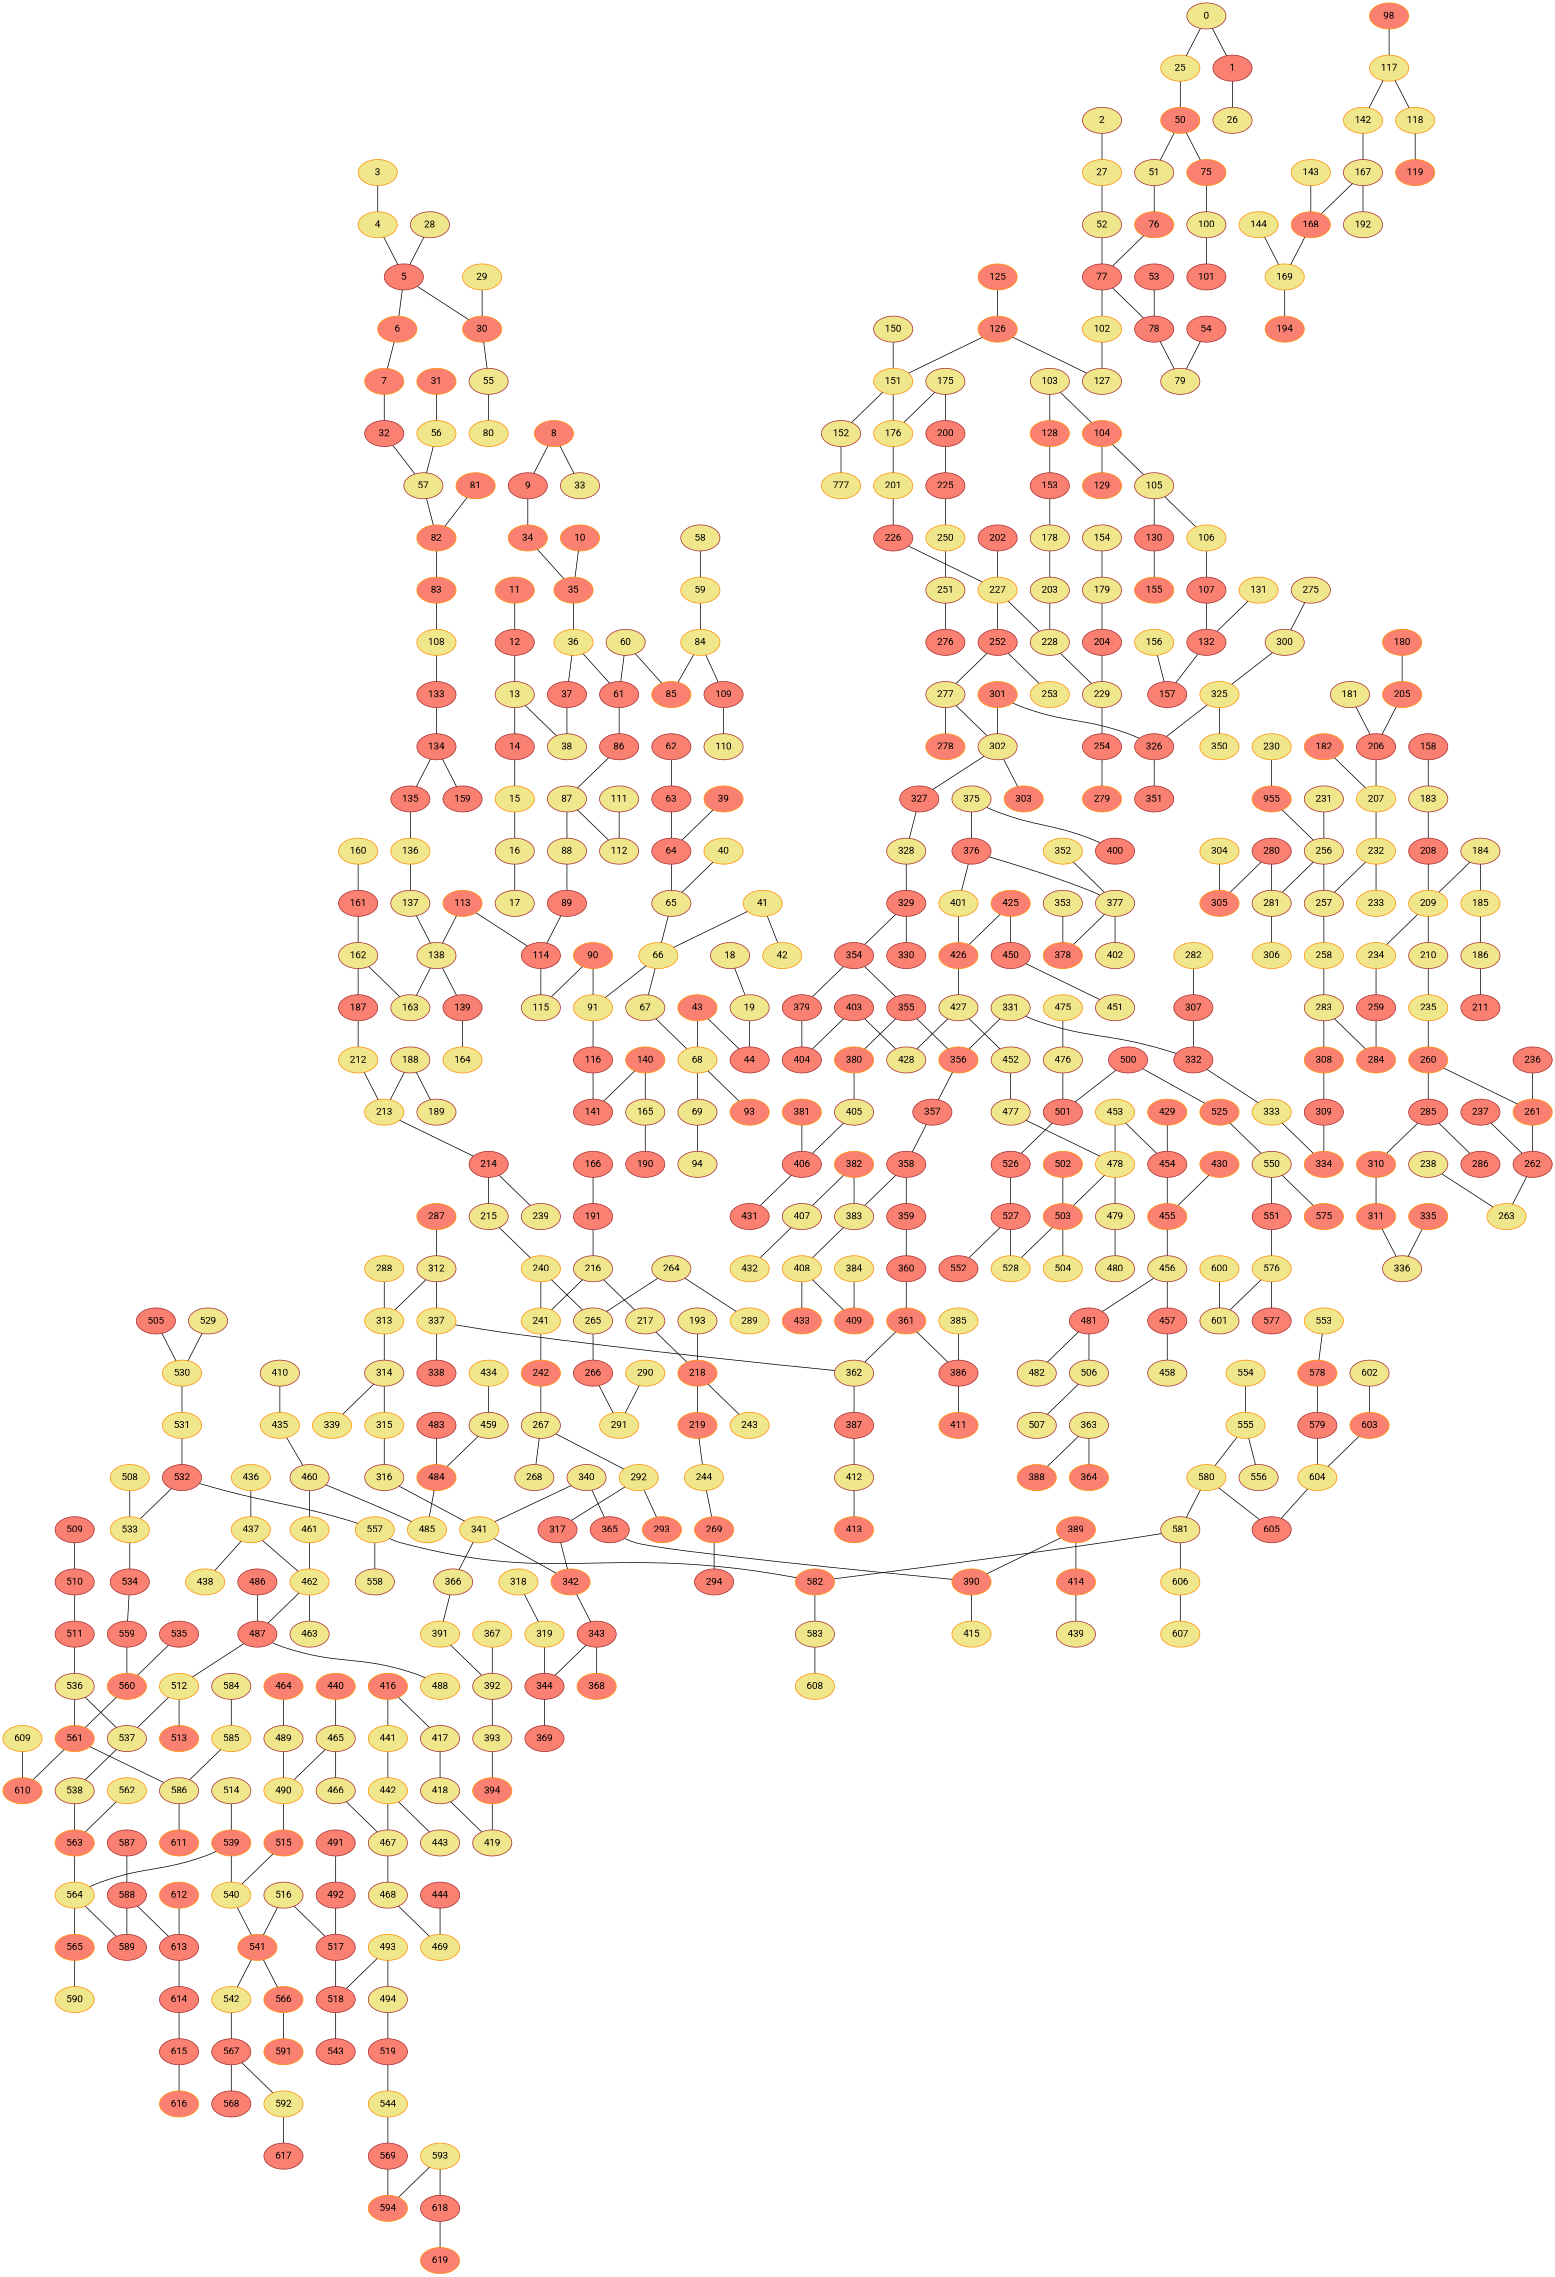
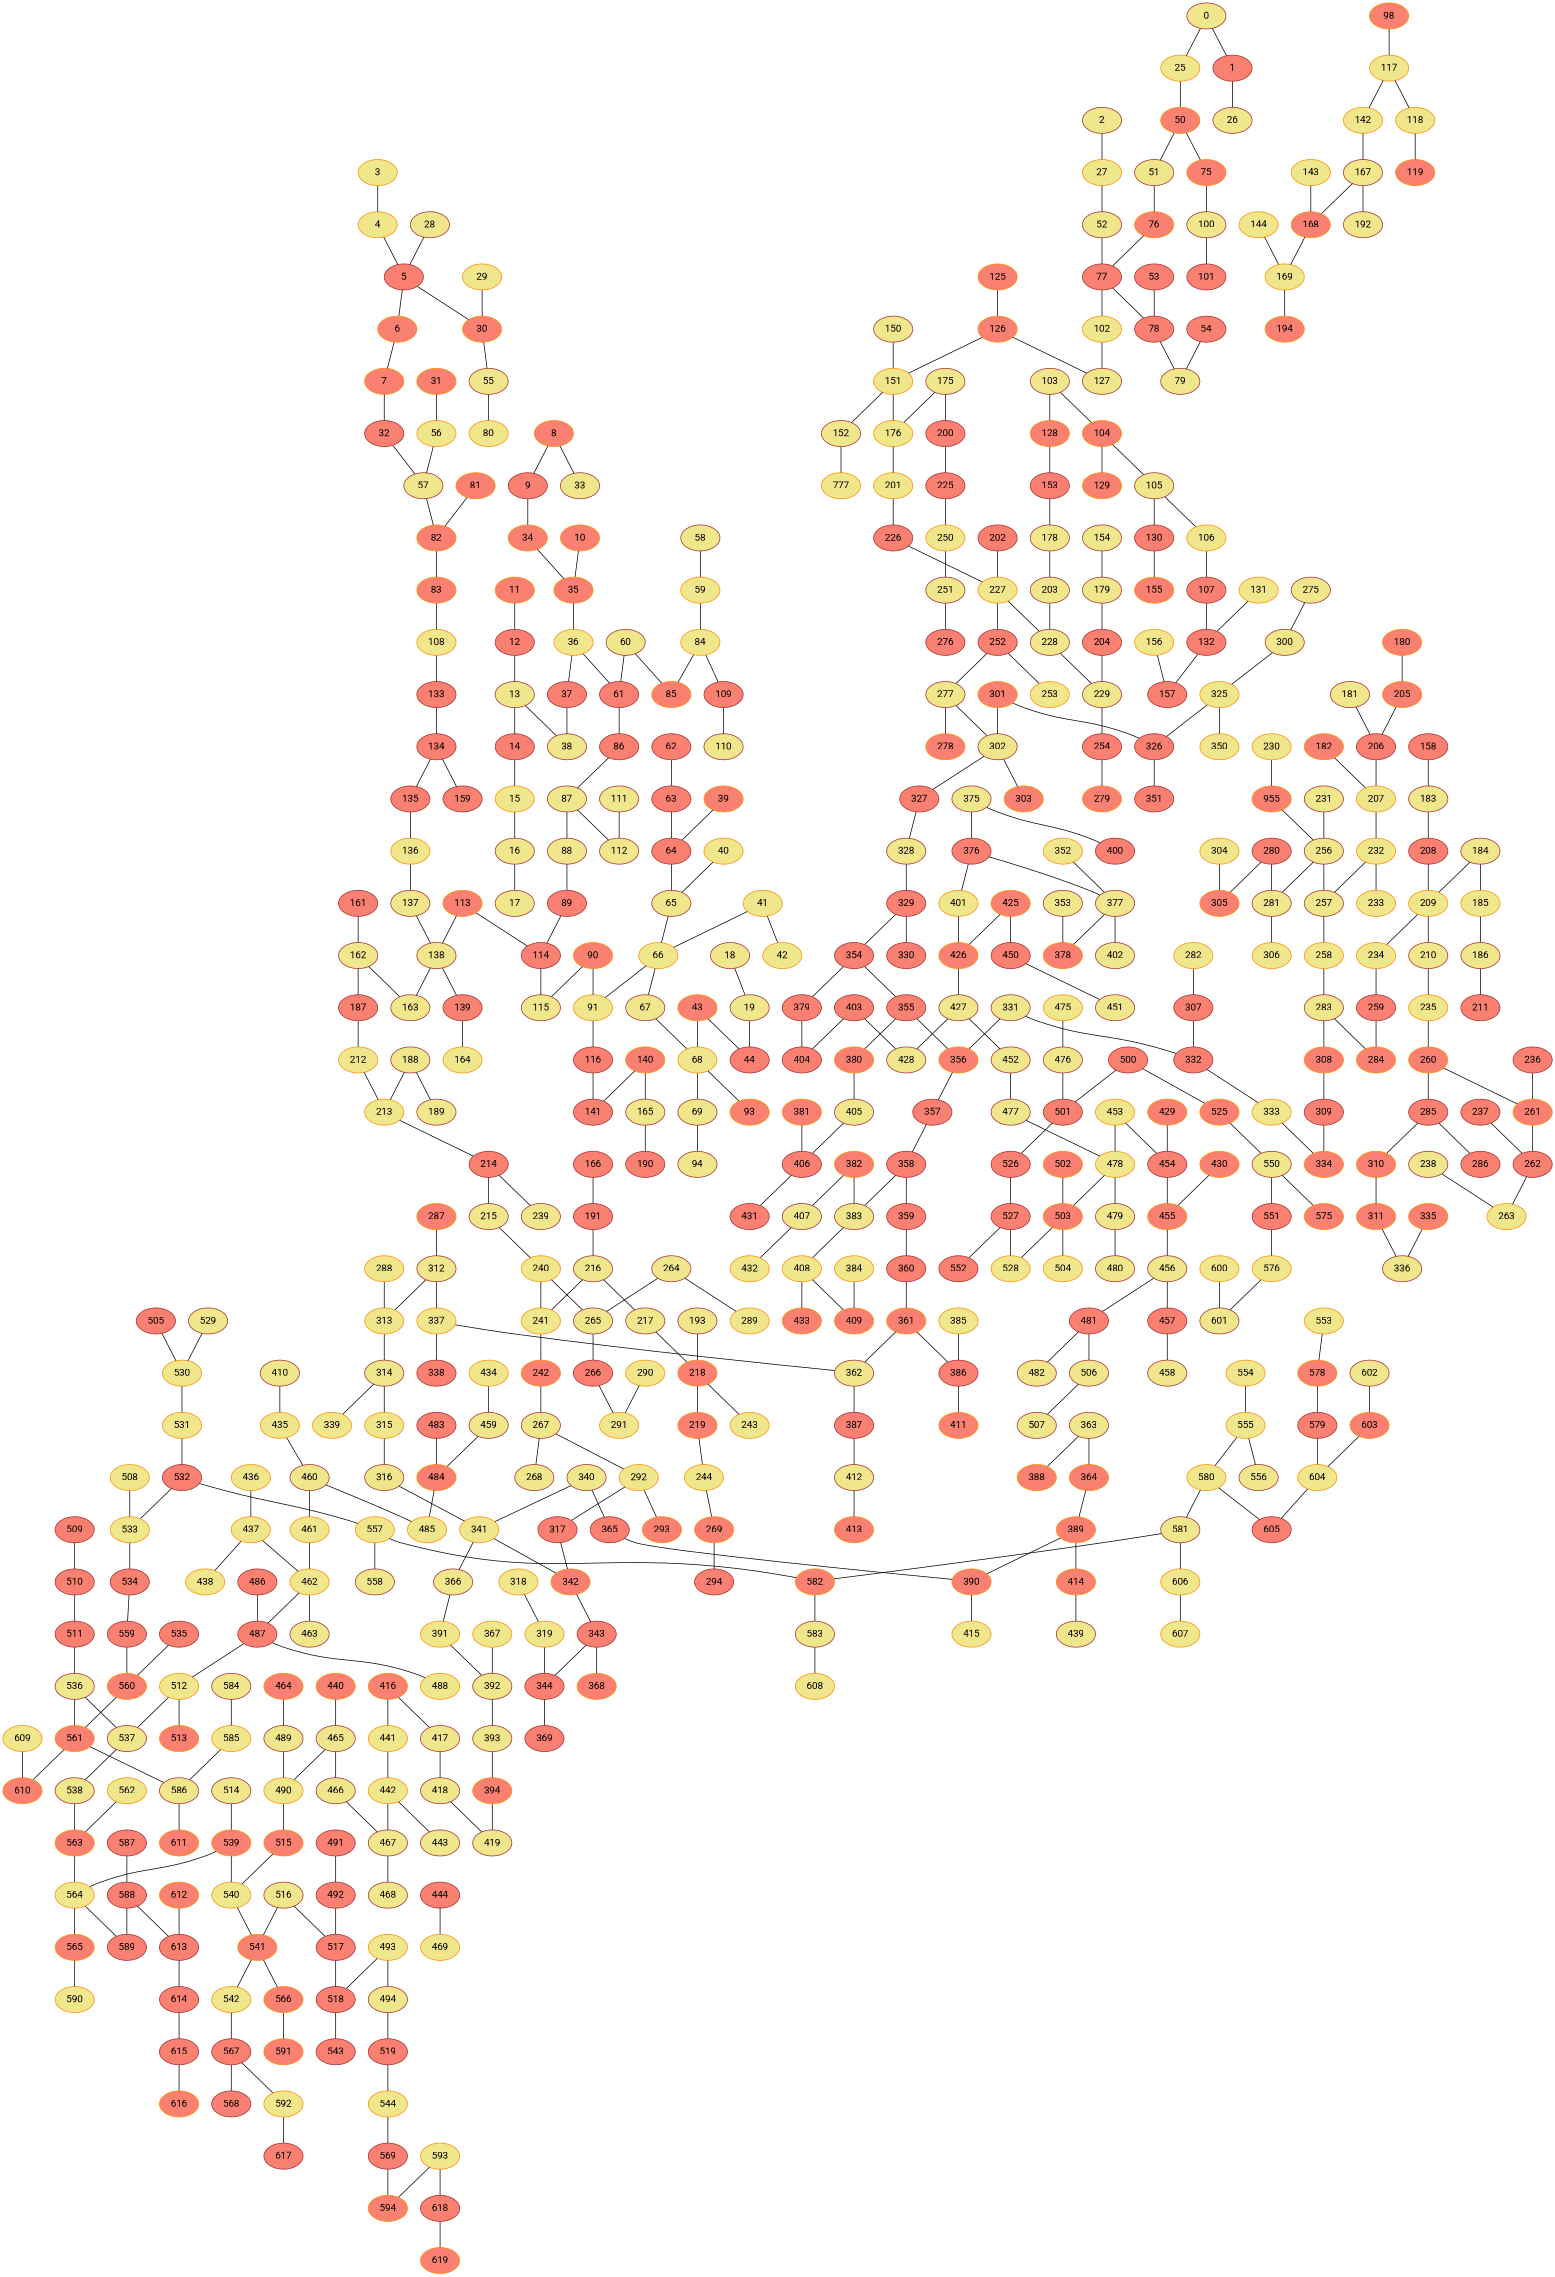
(358, 851) -> none
(1272, 1321) -> none
none -> (1082, 1504)
(414, 1921) -> none
